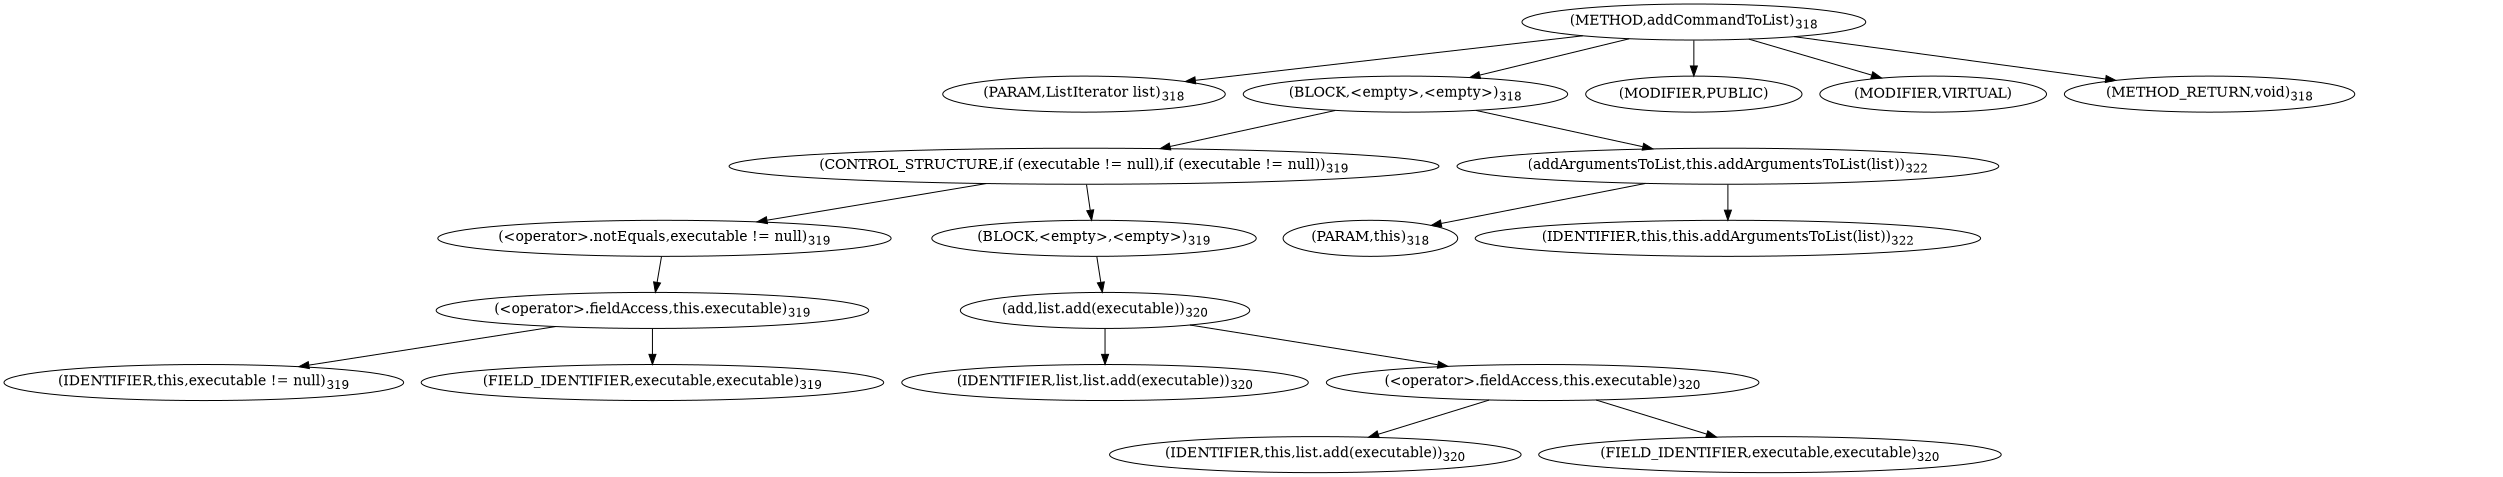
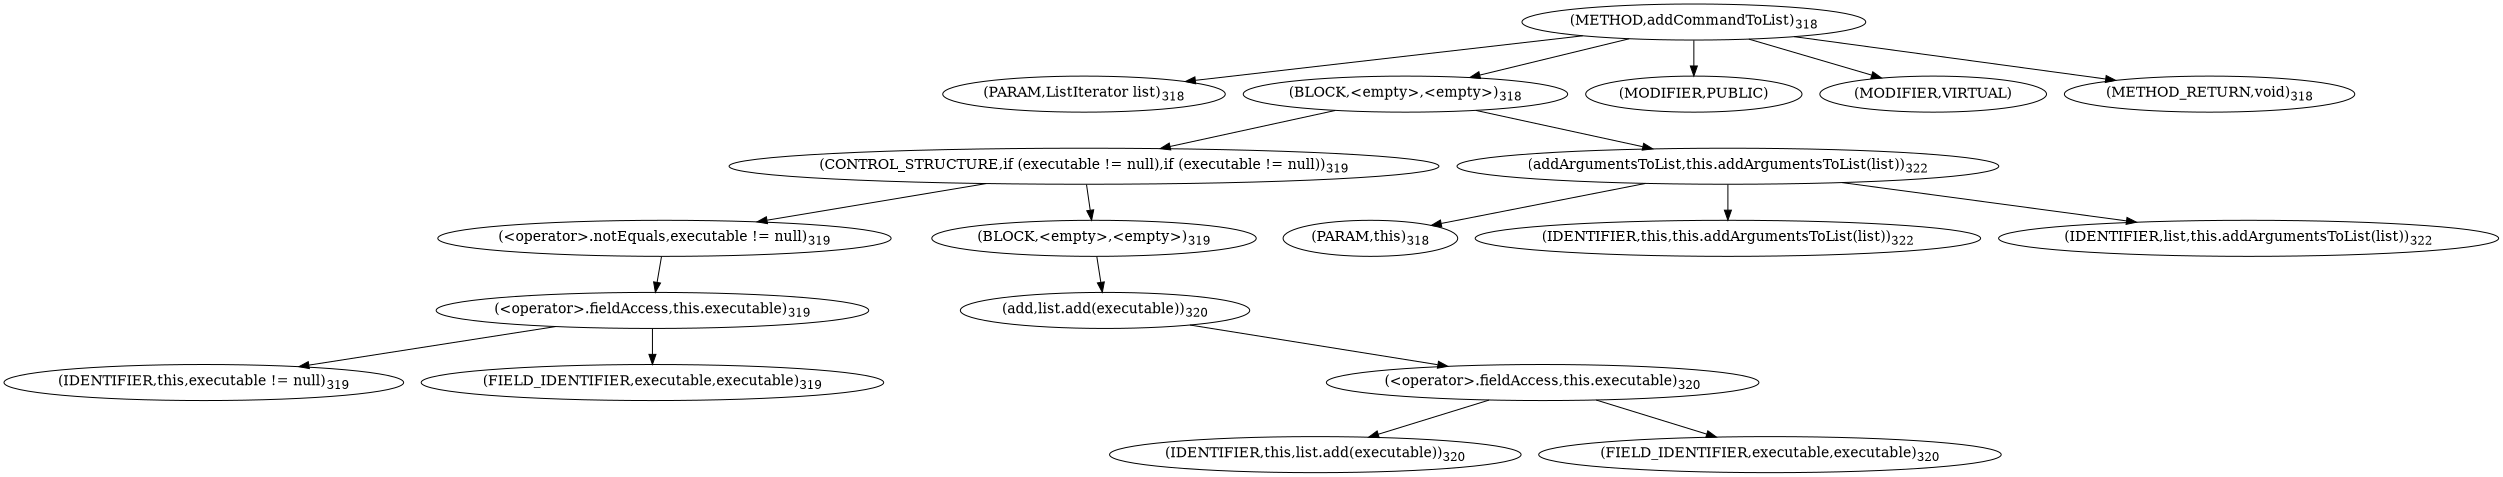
none -> (2249, 238)
(1105, 383) -> none
